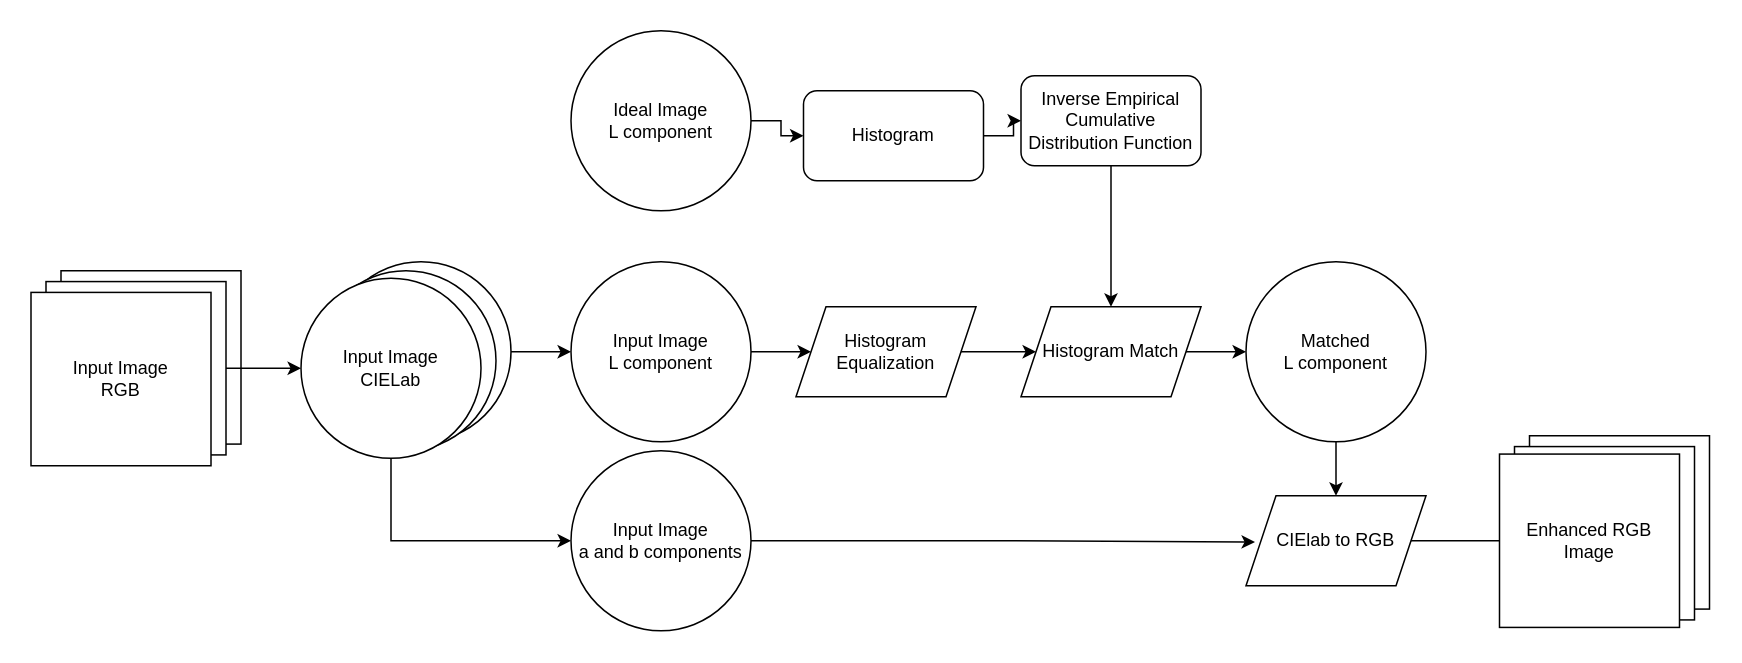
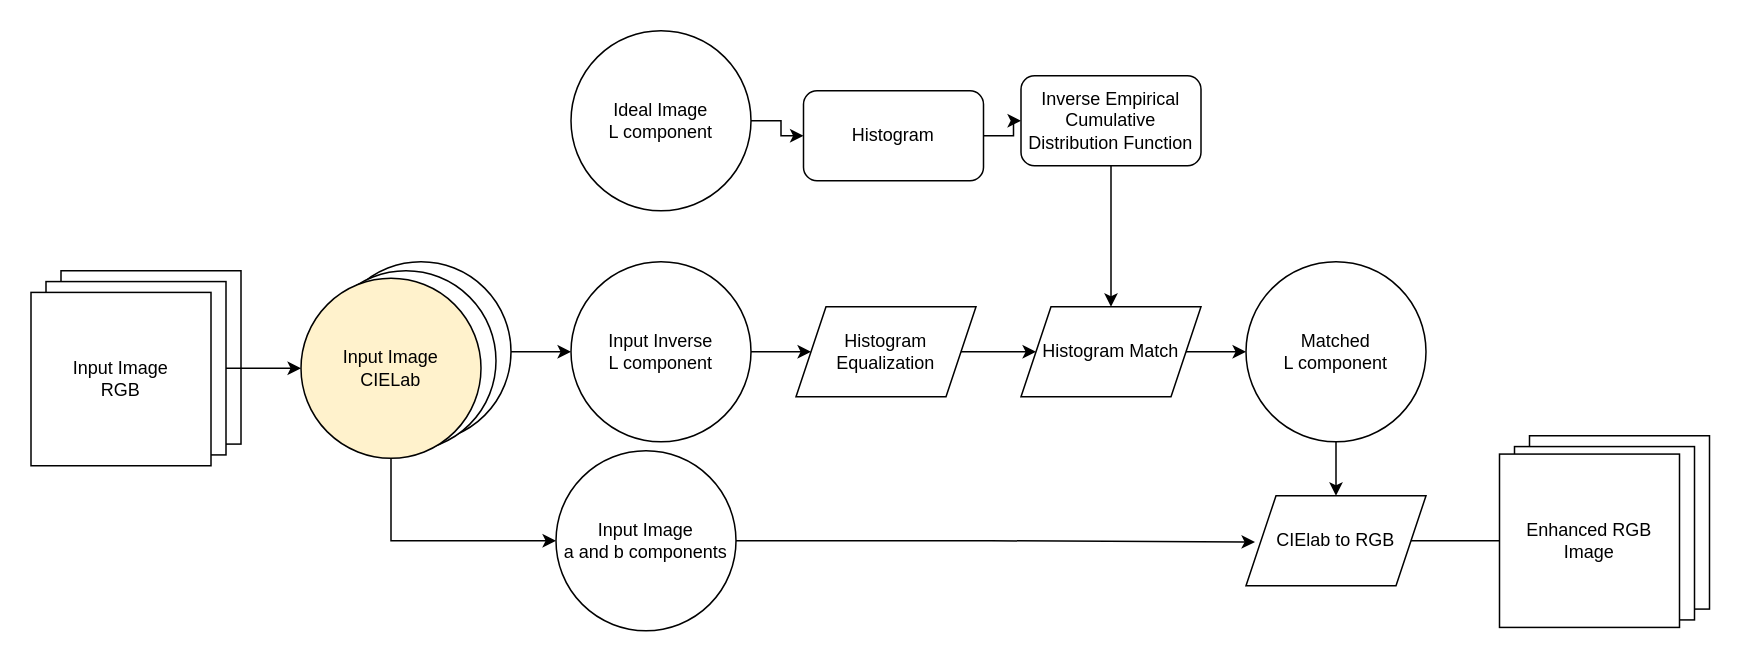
(661, 352) -> (661, 352)
(391, 368) -> (391, 368)
(661, 541) -> (646, 541)
